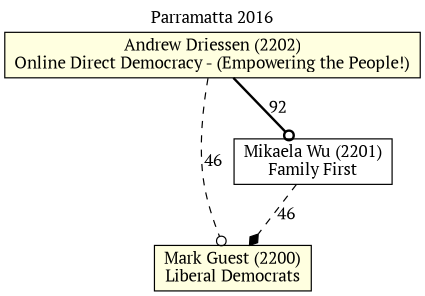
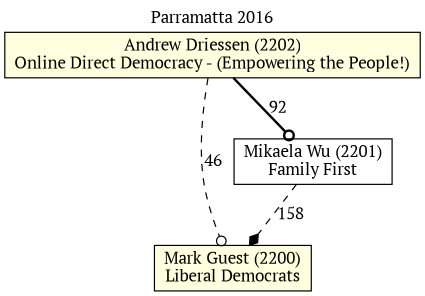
(287, 215) -> (291, 215)
